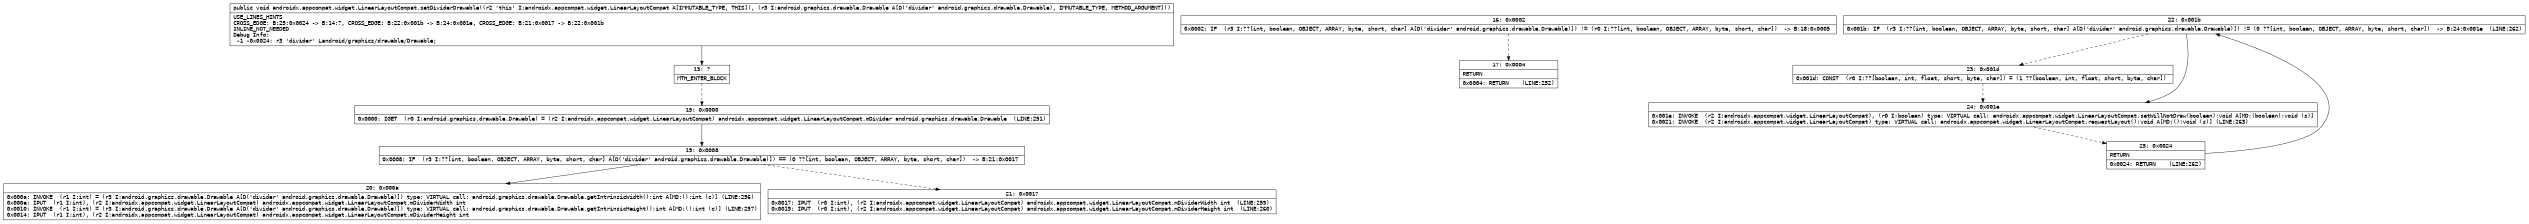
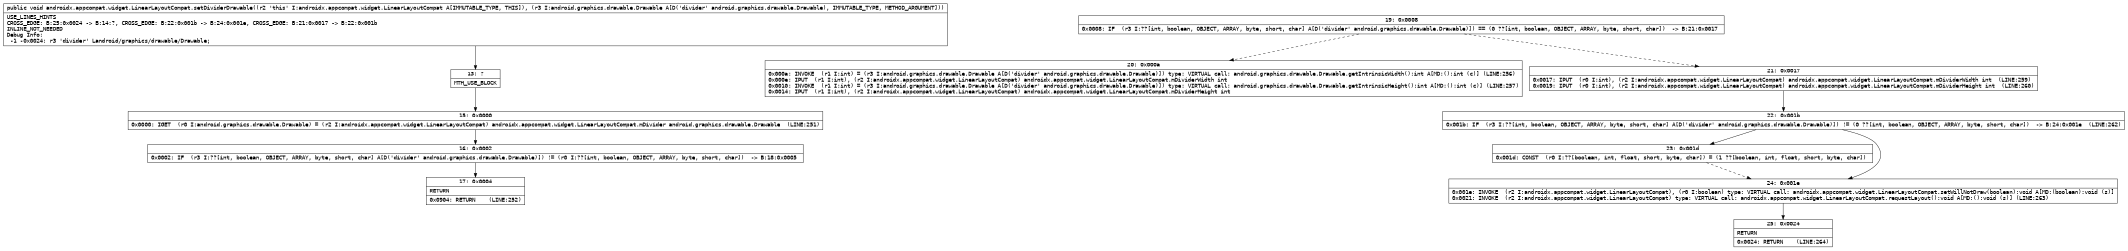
(1509, 45) -> (475, 168)
(2086, 49) -> (1735, 136)
(702, 79) -> (475, 83)
(1509, 83) -> (475, 200)
(702, 93) -> (475, 98)
(2329, 110) -> (1784, 99)
(702, 133) -> (475, 135)
(2068, 135) -> (1783, 209)
(2156, 164) -> (1783, 242)
(575, 174) -> (1296, 47)
